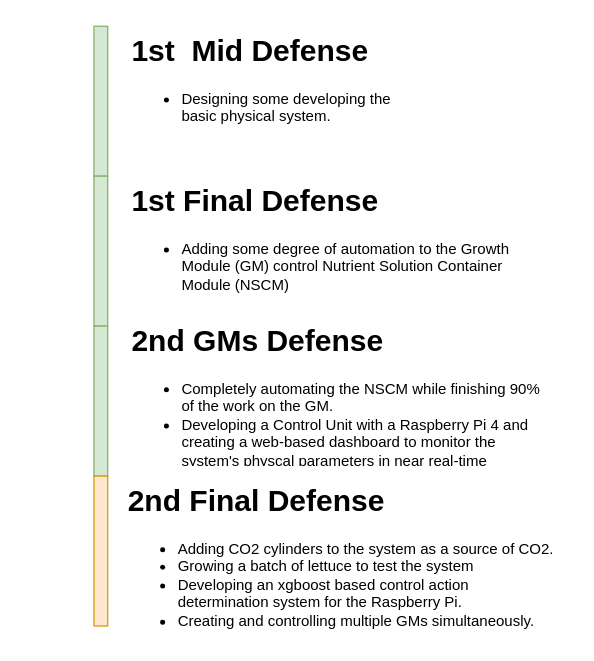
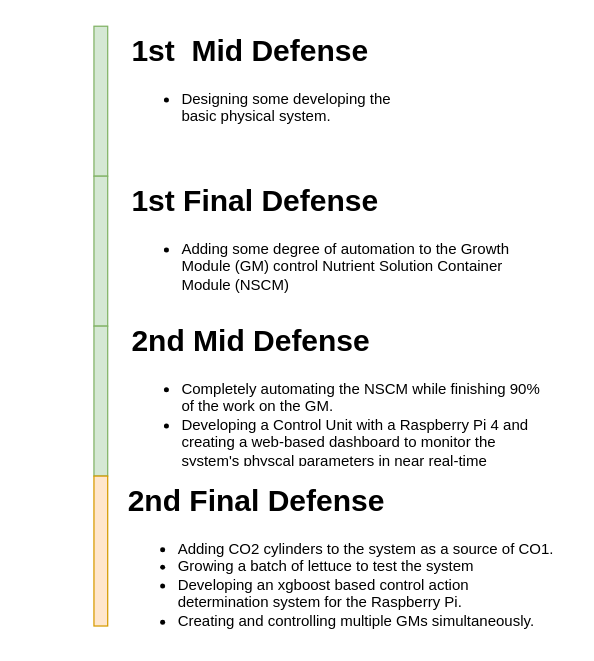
(341, 358) -> (341, 358)
(346, 518) -> (346, 518)
